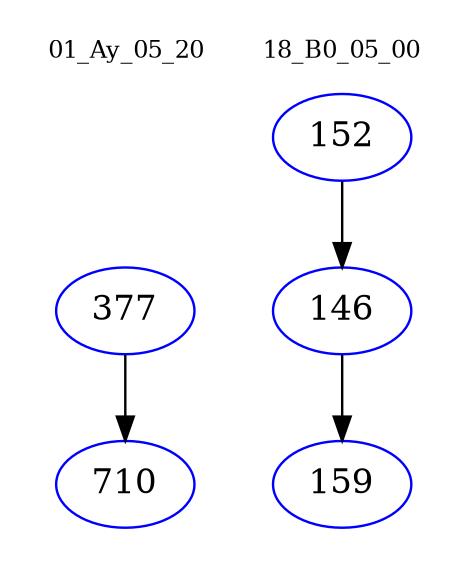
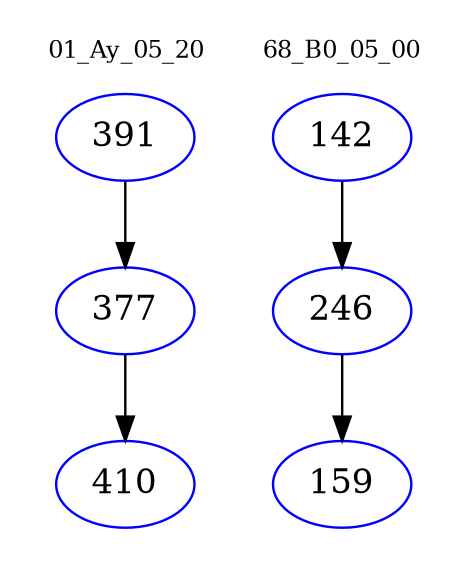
(342, 52) -> (342, 52)
none -> (125, 137)
(342, 137) -> (342, 137)
(342, 311) -> (342, 311)
(125, 484) -> (125, 484)
